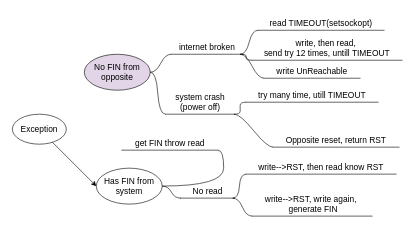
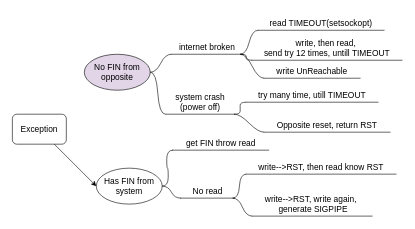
(39, 129) -> (39, 129)
(336, 138) -> (327, 123)
(170, 141) -> (221, 141)
(312, 204) -> (312, 204)
